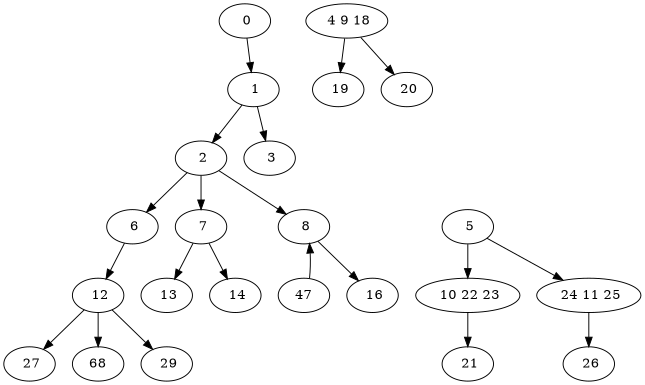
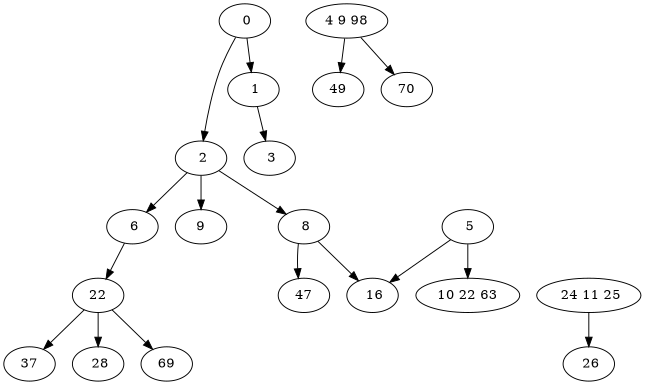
(347, 21) -> (347, 21)
(338, 90) -> (338, 90)
(407, 90) -> (407, 90)
(230, 120) -> (216, 83)
(201, 227) -> (201, 227)
(521, 257) -> (424, 258)
(310, 266) -> (298, 256)
(98, 295) -> (98, 295)
(167, 295) -> none
(235, 295) -> none
(468, 295) -> (468, 295)
(30, 364) -> (30, 364)
(98, 364) -> (98, 364)
(167, 364) -> (167, 364)
(468, 364) -> none
